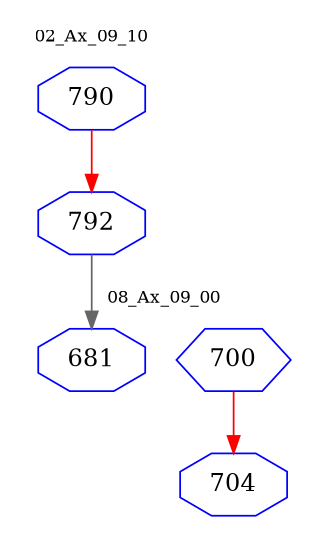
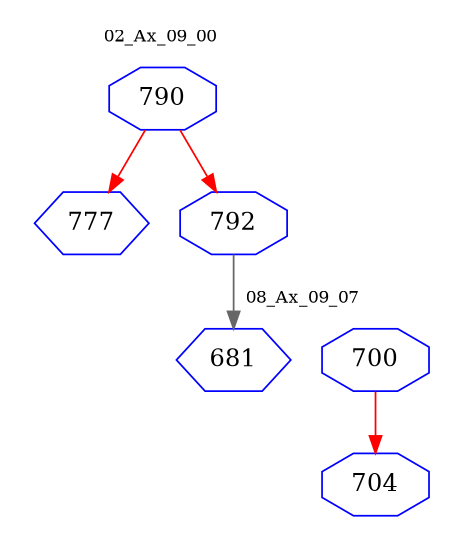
(92, 37) -> (161, 37)
none -> (92, 223)
(164, 299) -> (303, 299)
(92, 360) -> (234, 360)
(234, 360) -> (376, 360)
